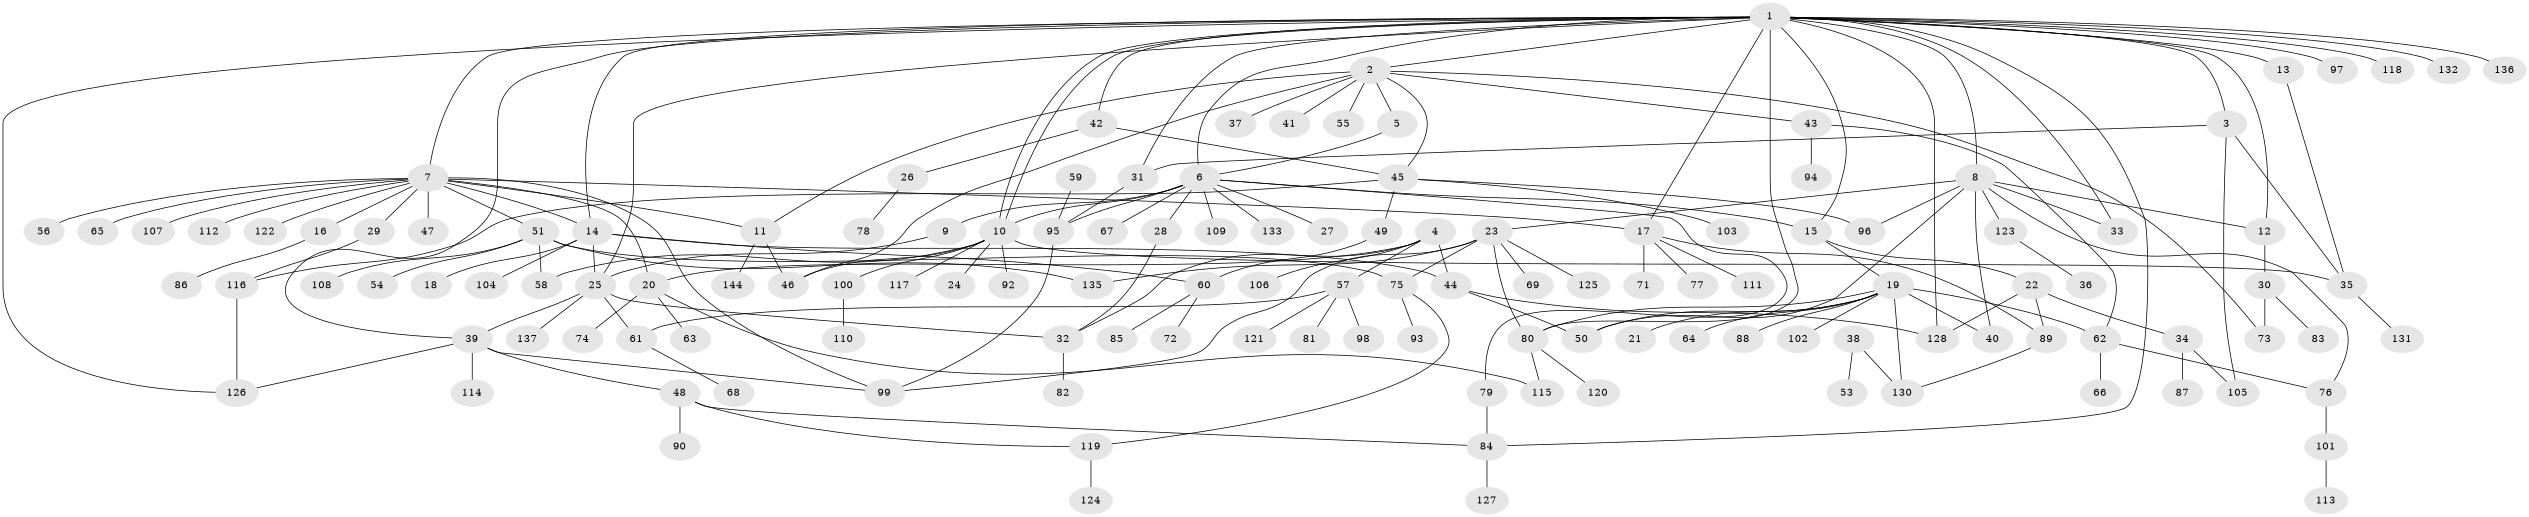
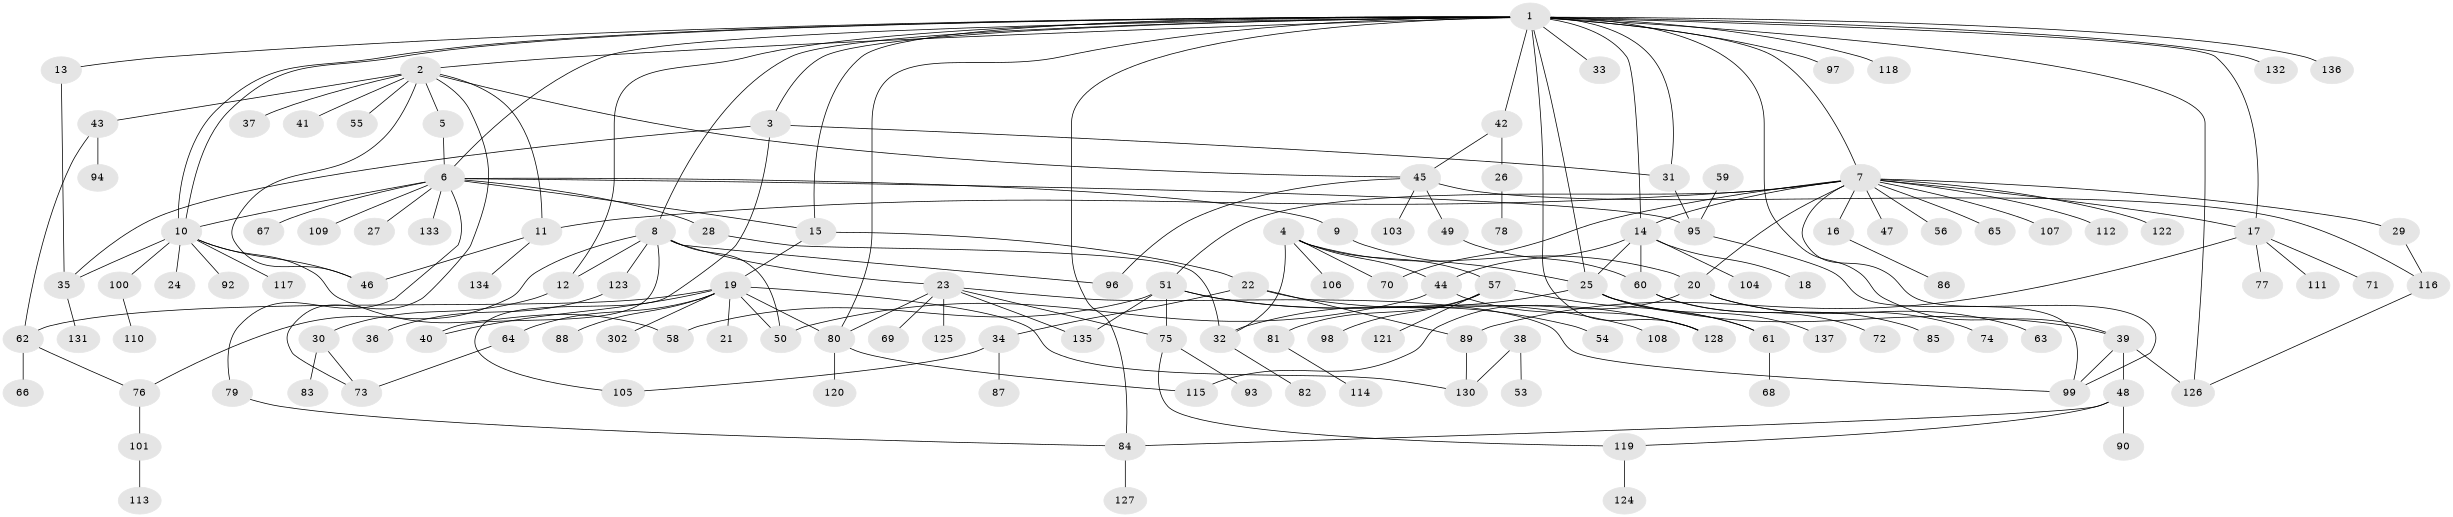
(2055, 206) -> none
(733, 285) -> (480, 285)
none -> (1388, 285)
(1799, 339) -> (618, 339)
none -> (435, 366)
(472, 366) -> (1317, 366)
